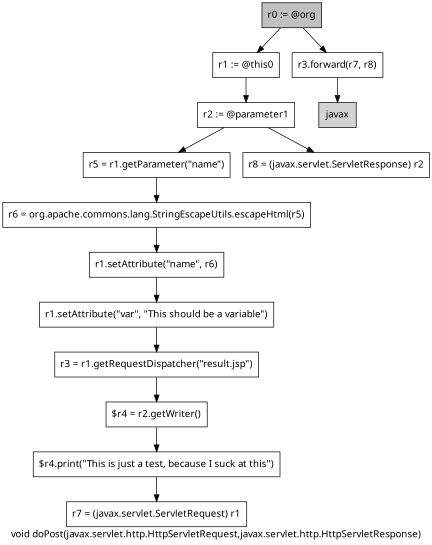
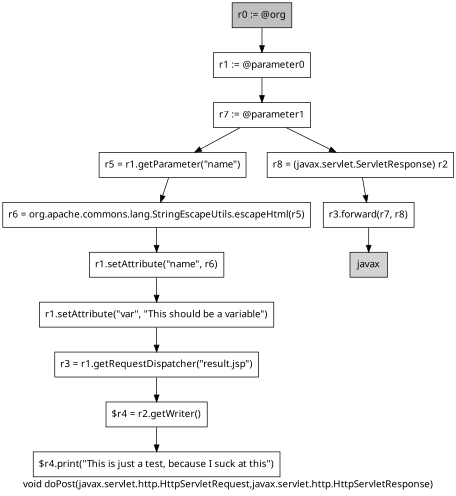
(312, 38) -> (364, 186)
(246, 65) -> (262, 65)
(246, 115) -> (262, 115)
(157, 514) -> none
